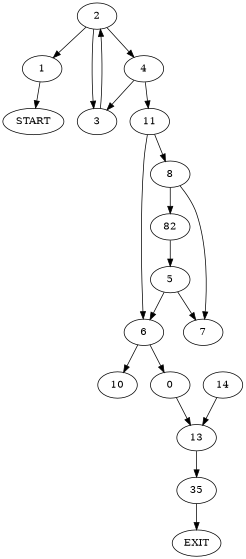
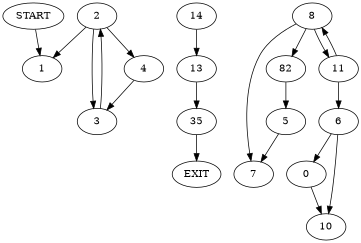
(38, 91) -> (37, 39)
(146, 92) -> (319, 40)
(159, 303) -> none
(182, 408) -> (315, 197)
